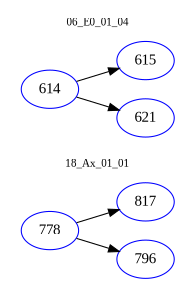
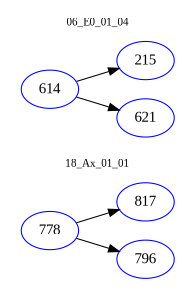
(146, 61) -> (146, 61)
